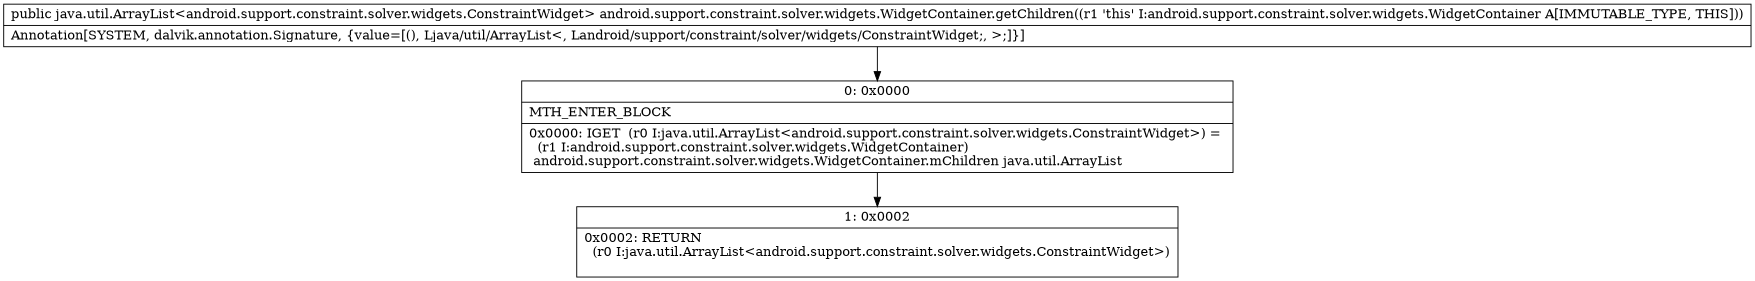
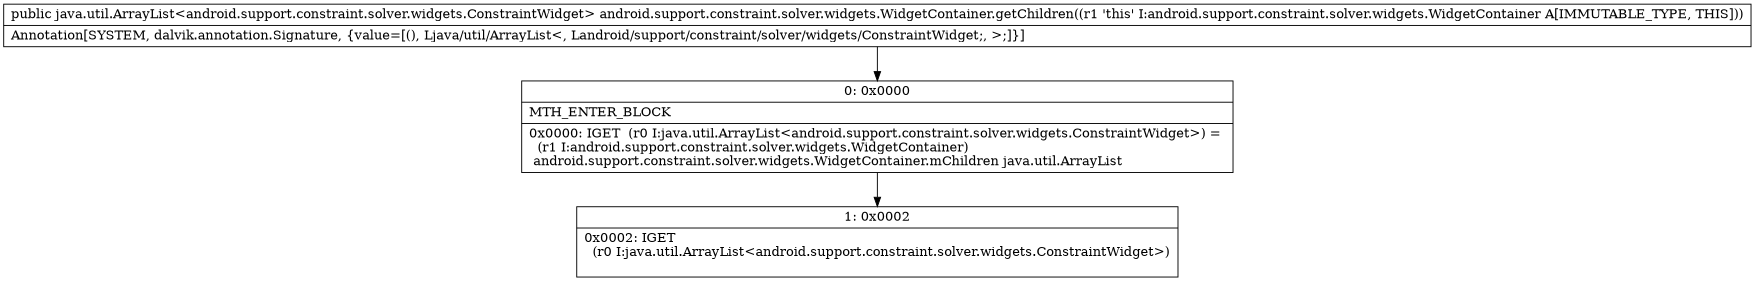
(647, 238) -> (634, 238)
